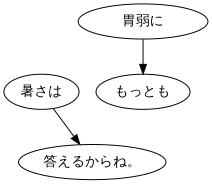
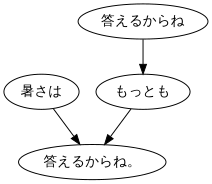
(143, 21) -> (143, 21)
none -> (121, 123)
